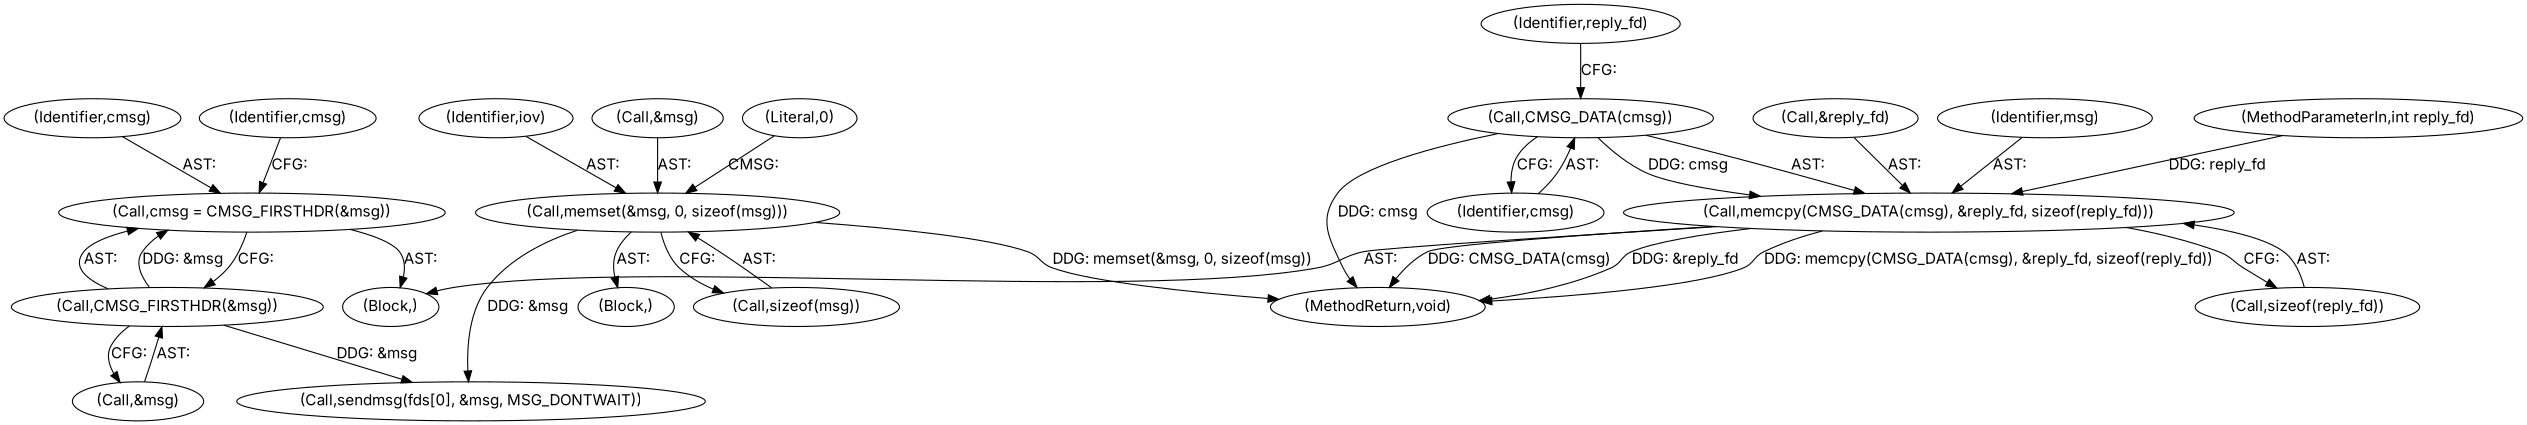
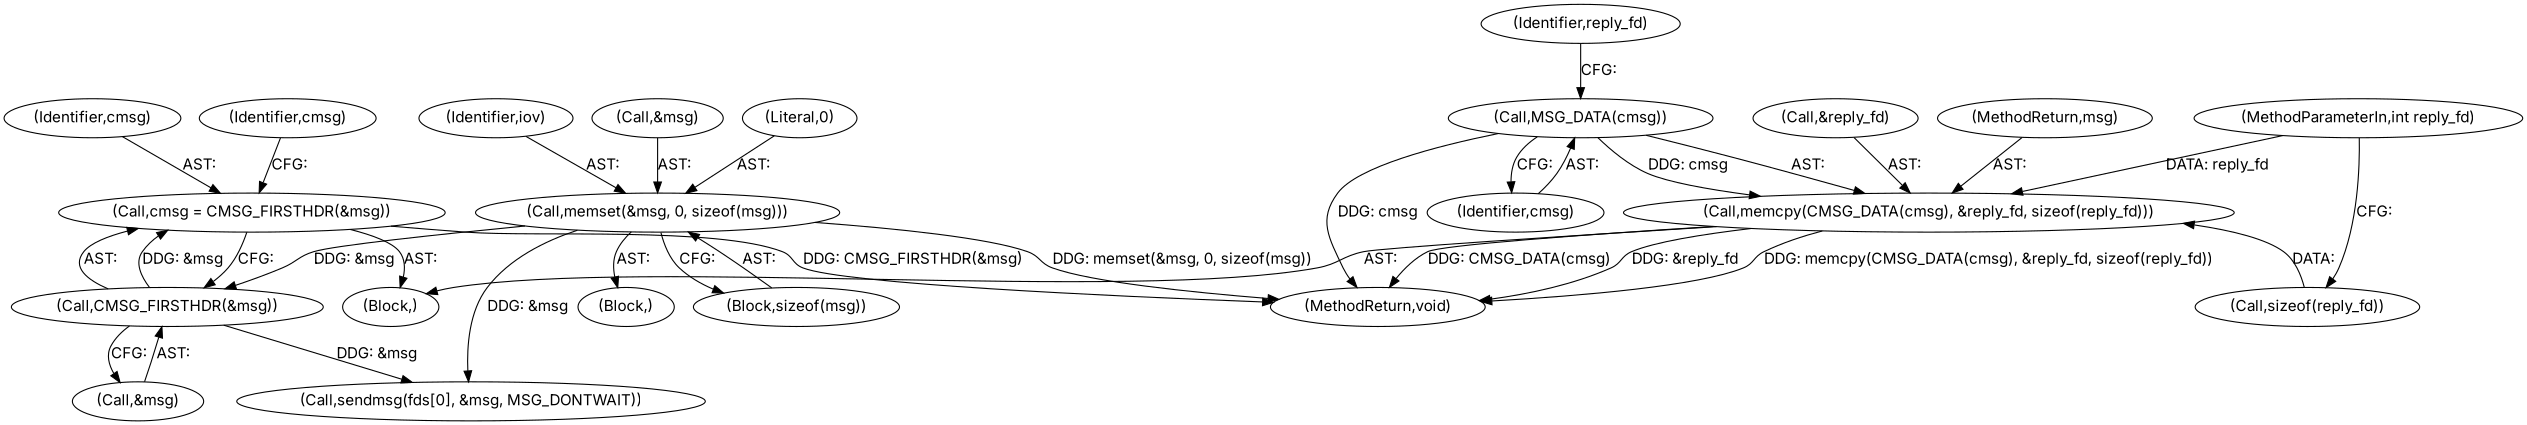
(1581, 118) -> (1581, 118)
(2045, 118) -> (2045, 118)
(756, 165) -> (756, 165)
(2217, 165) -> (2217, 165)
none -> (369, 243)
(2201, 246) -> (2355, 210)
(2316, 260) -> (2316, 260)
none -> (802, 267)
(796, 307) -> (796, 307)
